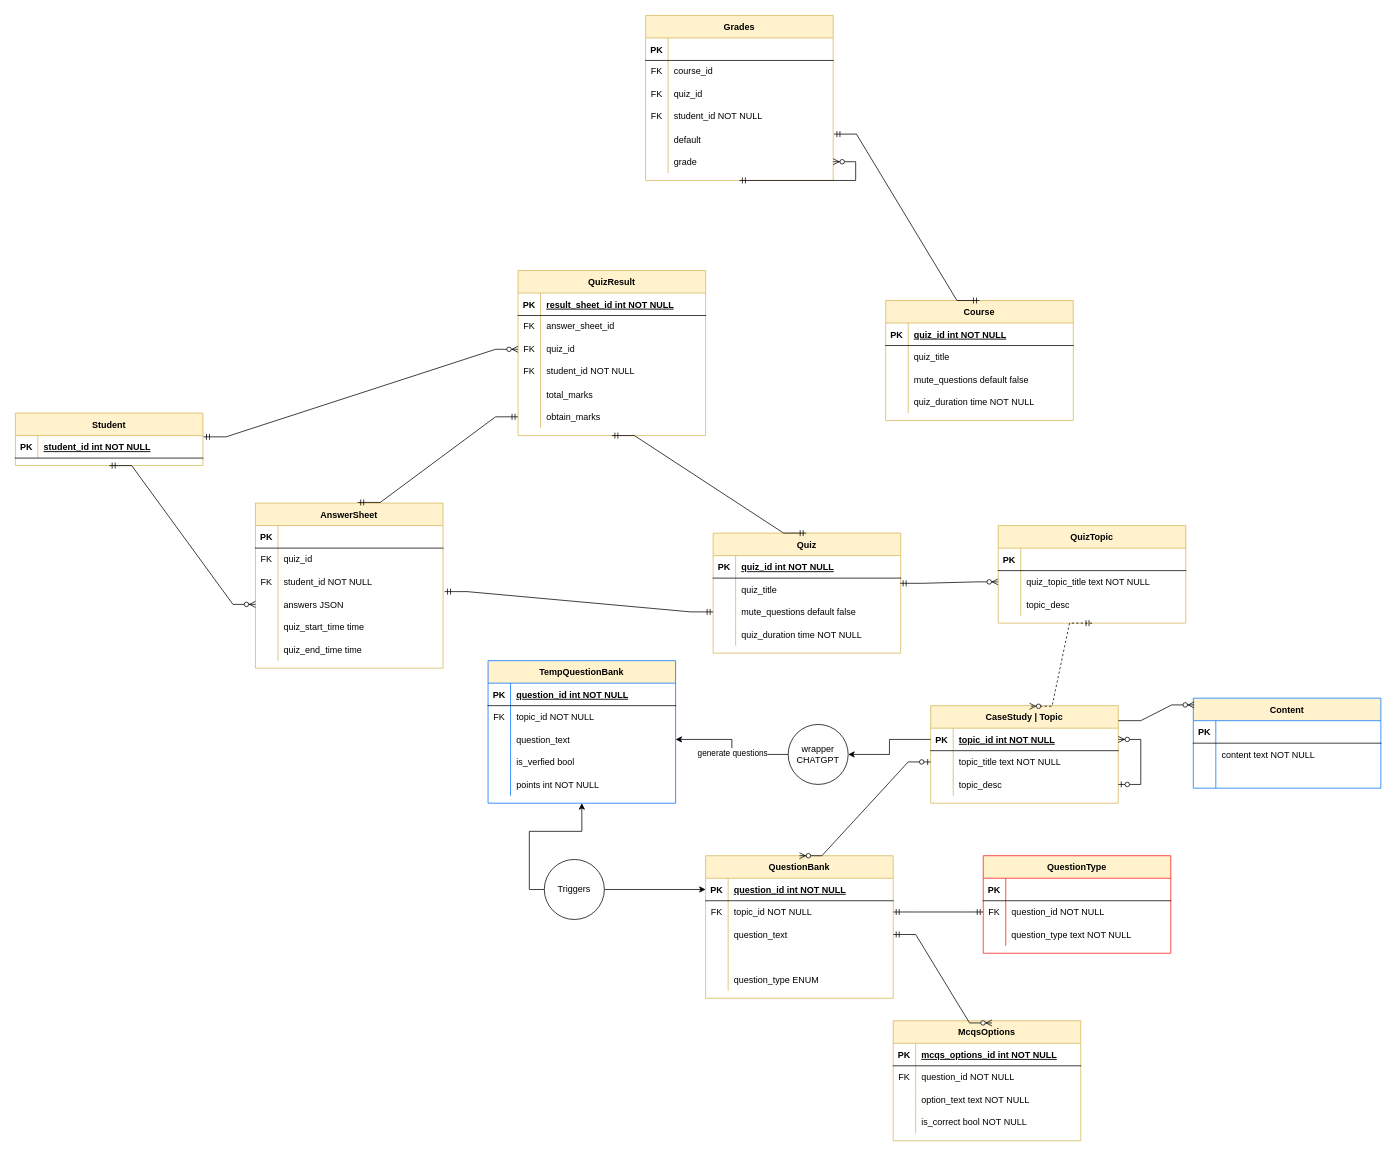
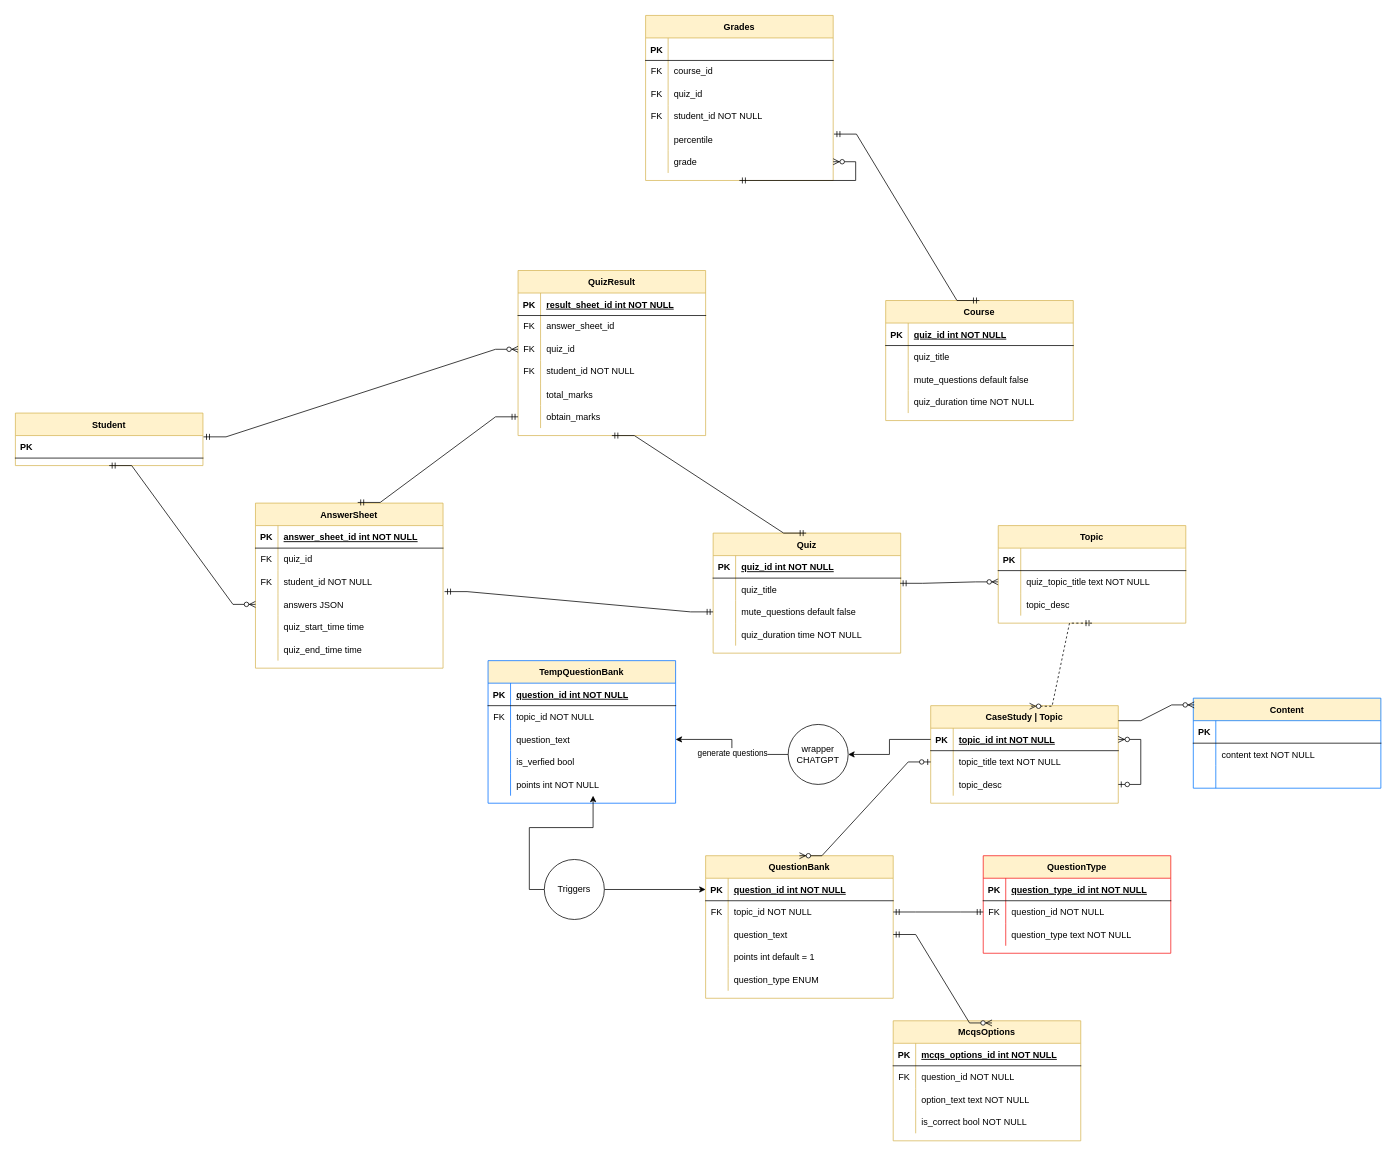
(690, 140) -> (696, 140)
(120, 447) -> none
none -> (360, 537)
(1091, 537) -> (1091, 537)
(565, 831) -> (558, 827)
none -> (1088, 889)
none -> (810, 957)
